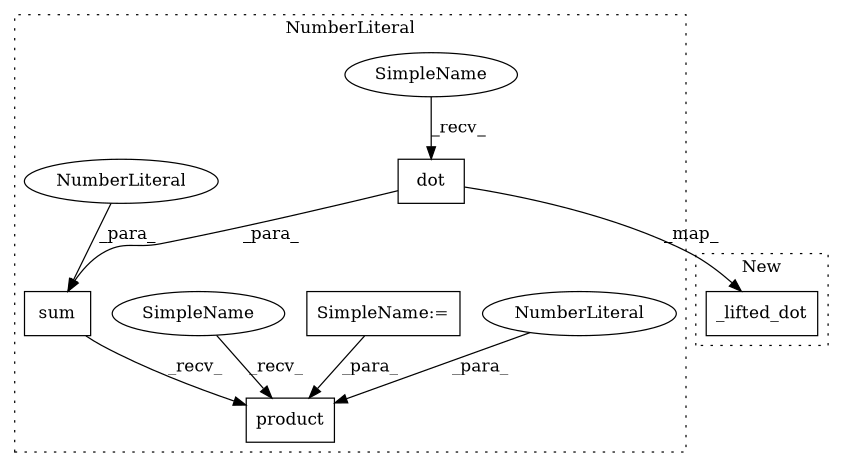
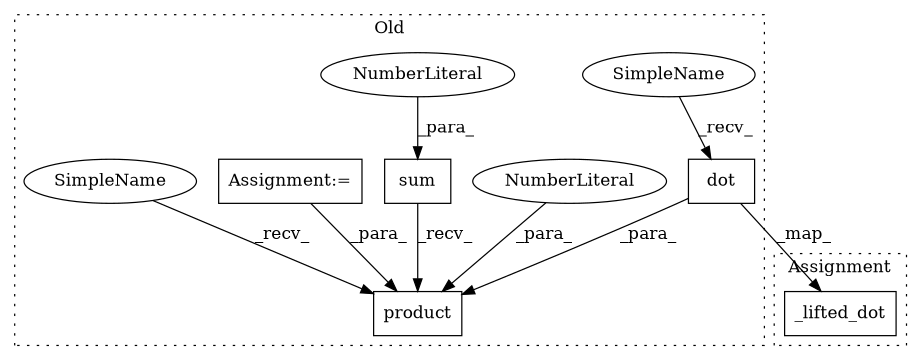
(350, 29) -> (390, 29)
(231, 229) -> (581, 245)
(762, 268) -> (840, 268)
(383, 314) -> (290, 181)
